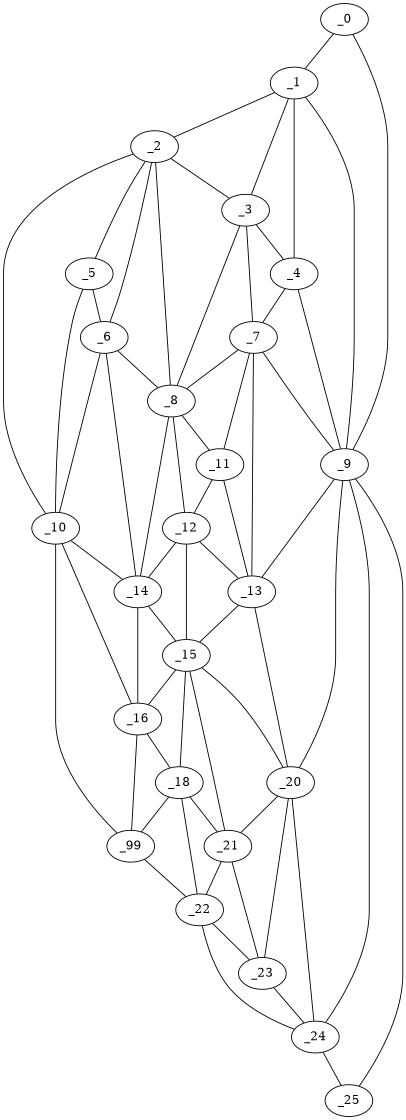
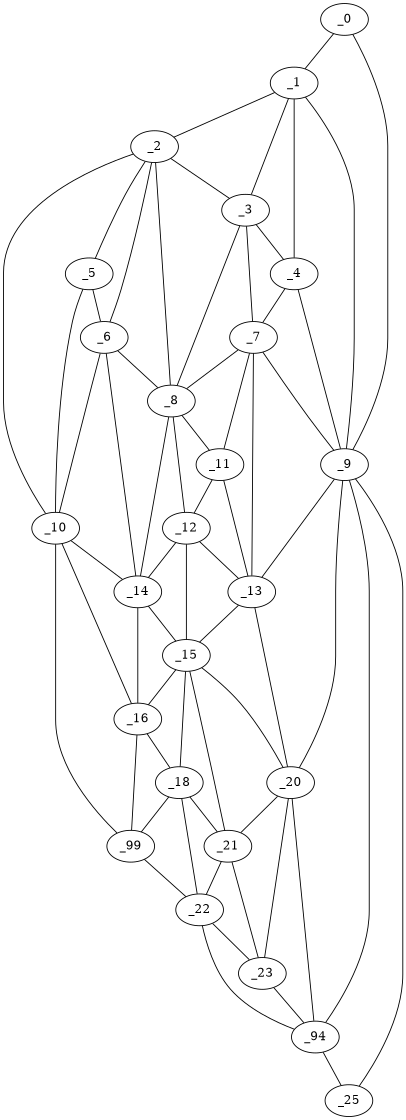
(315, 1037) -> (315, 1037)
